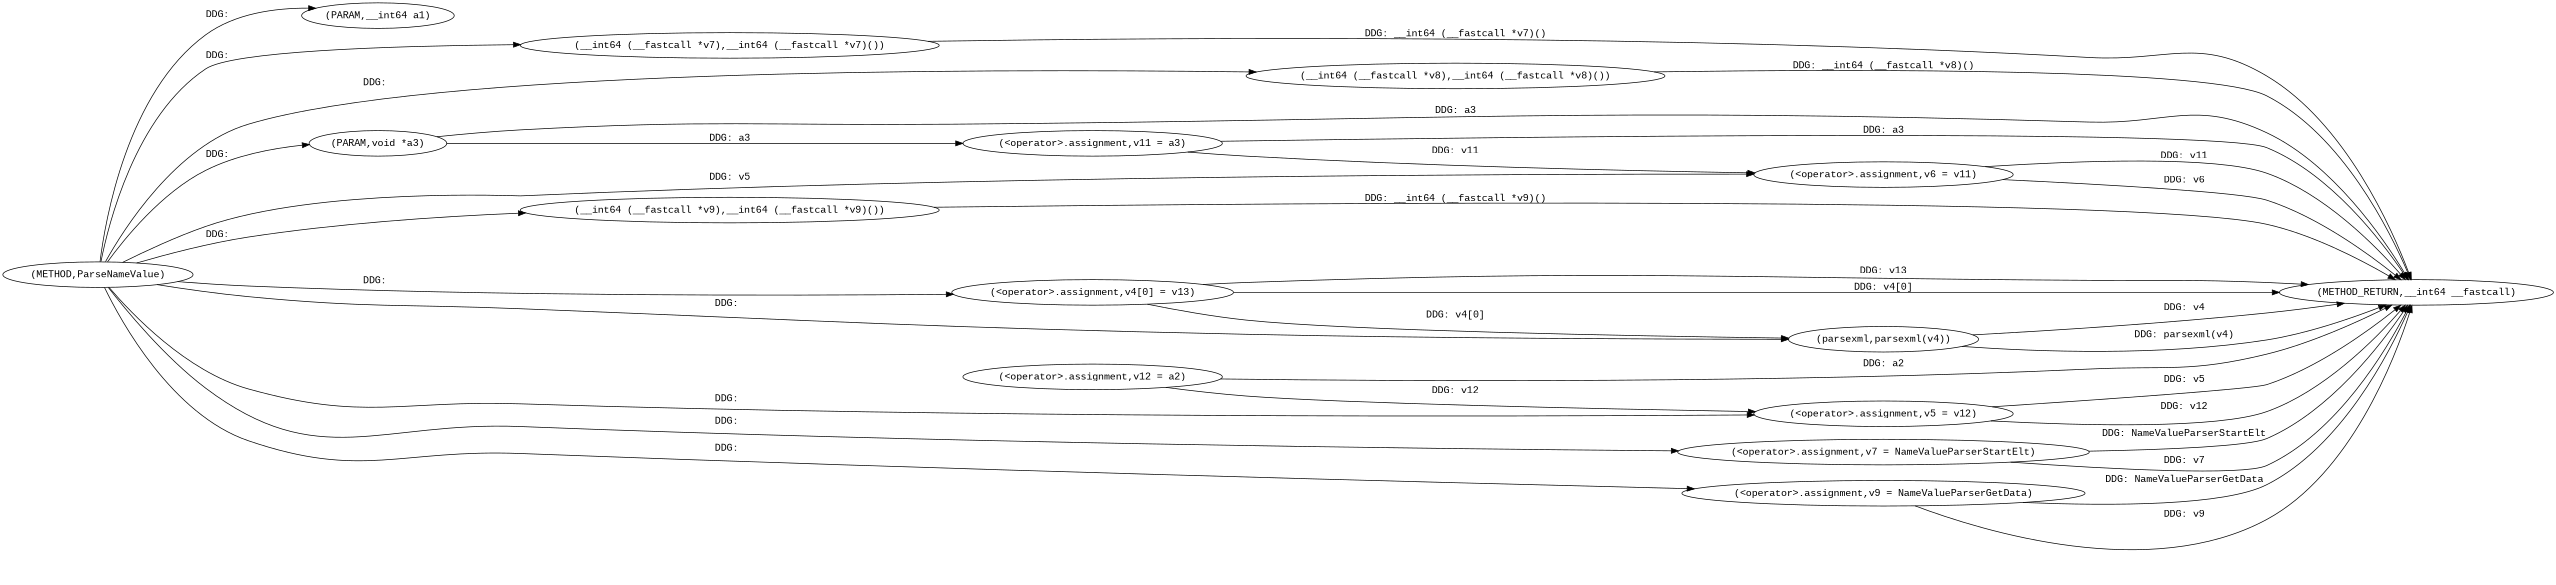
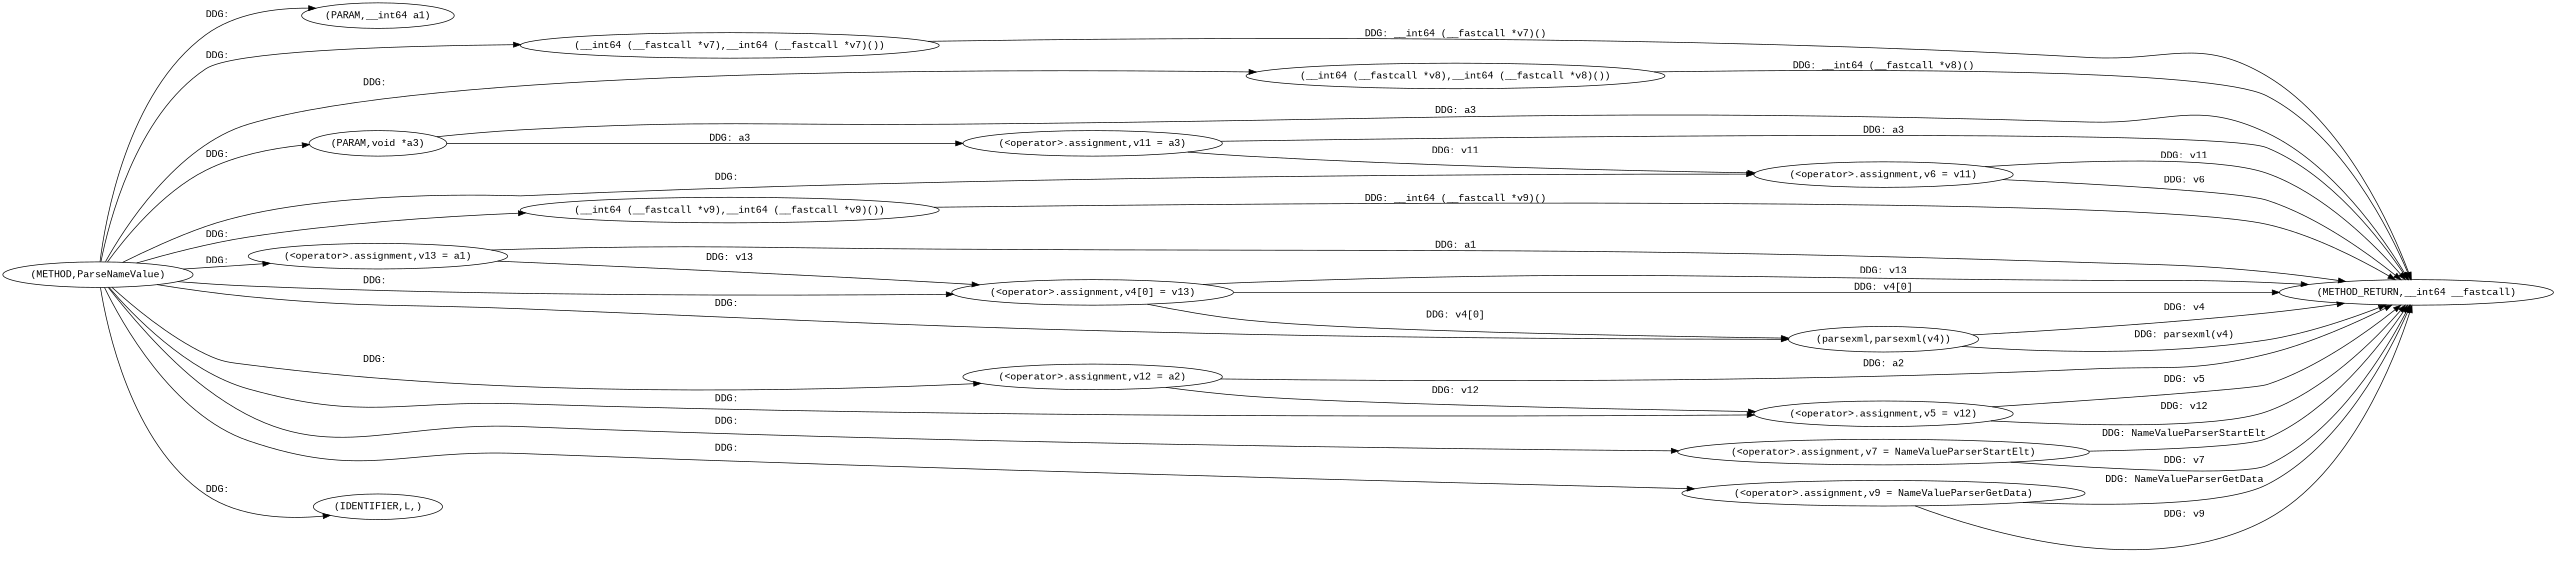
(730, 177) -> (730, 177)
none -> (378, 256)
none -> (531, 387)
none -> (378, 507)
